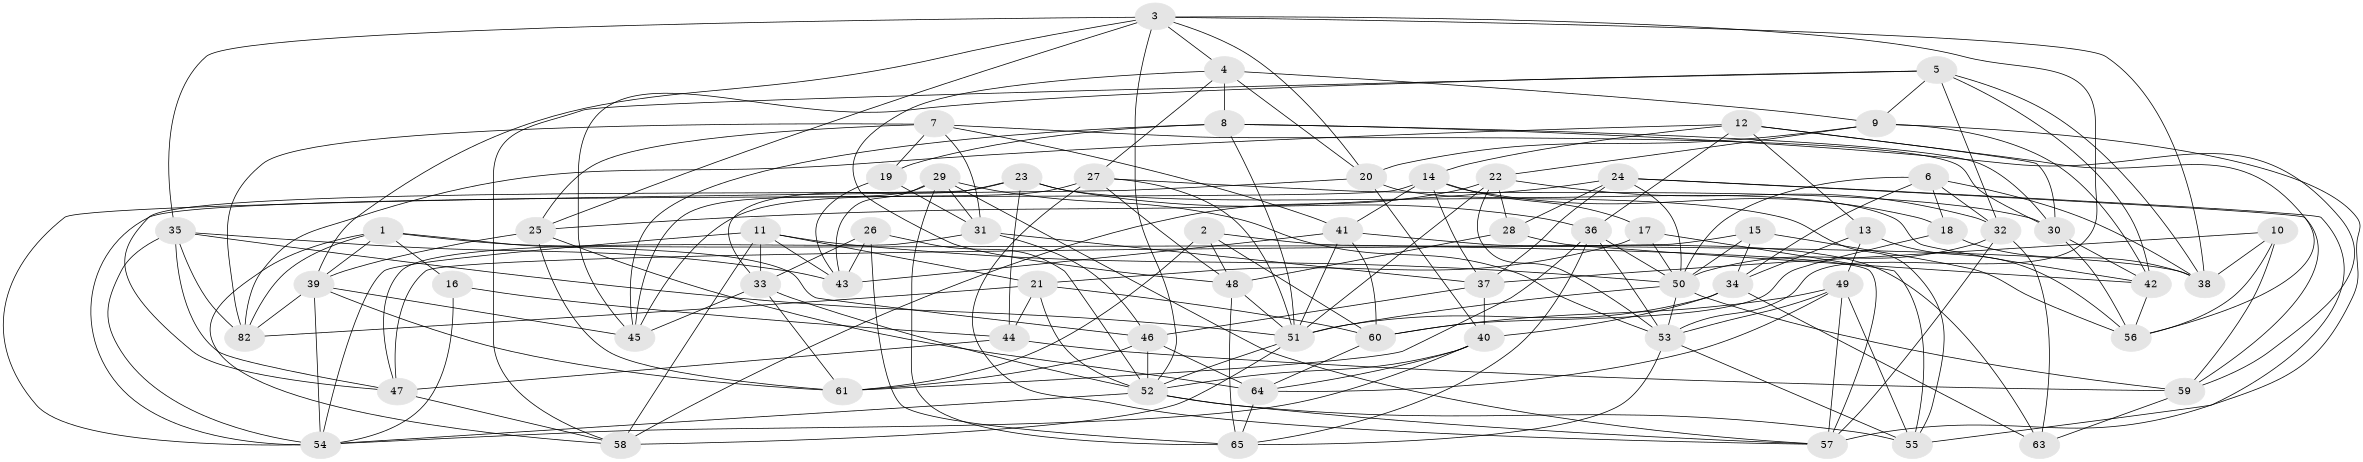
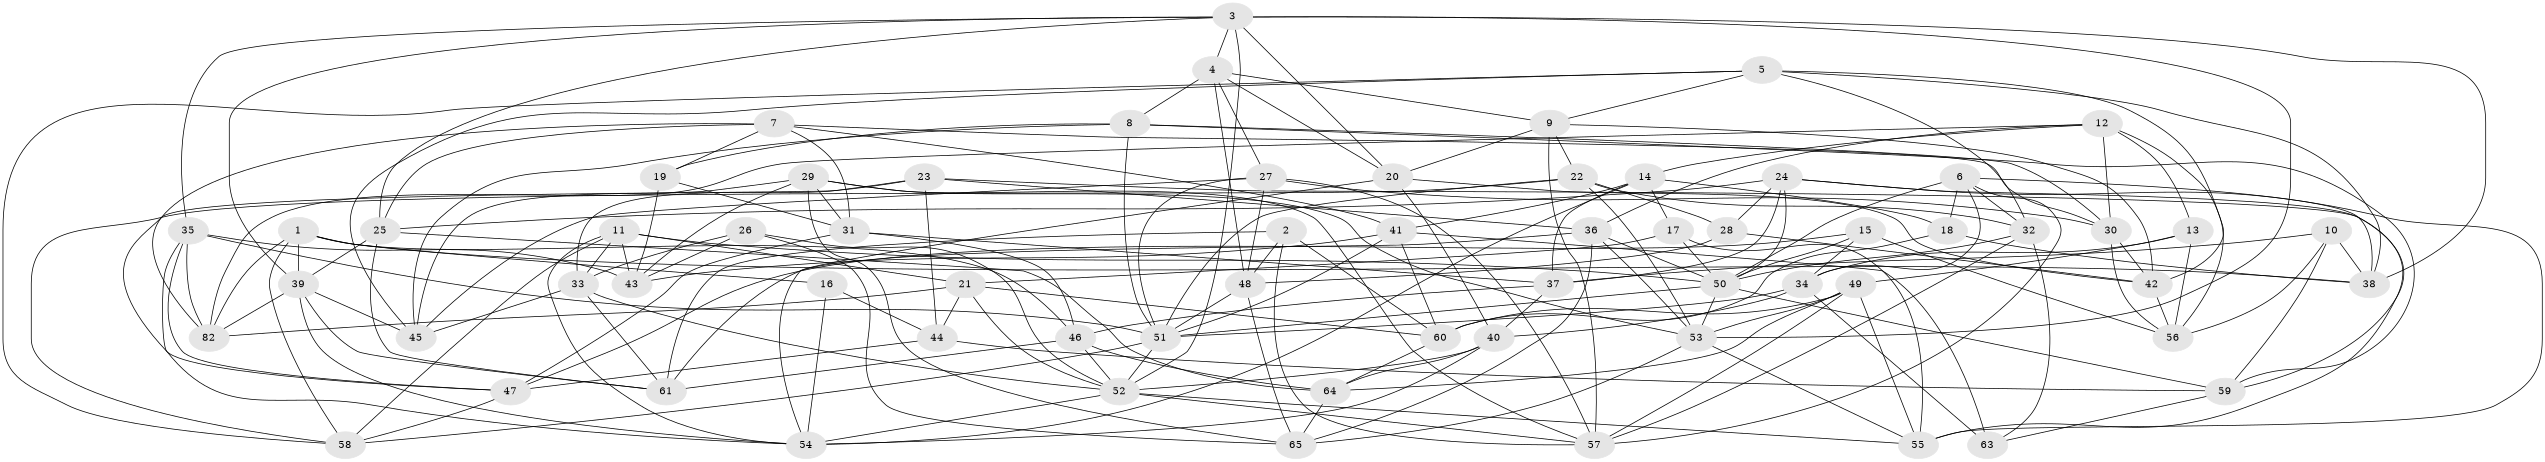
none -> (1912, 366)
